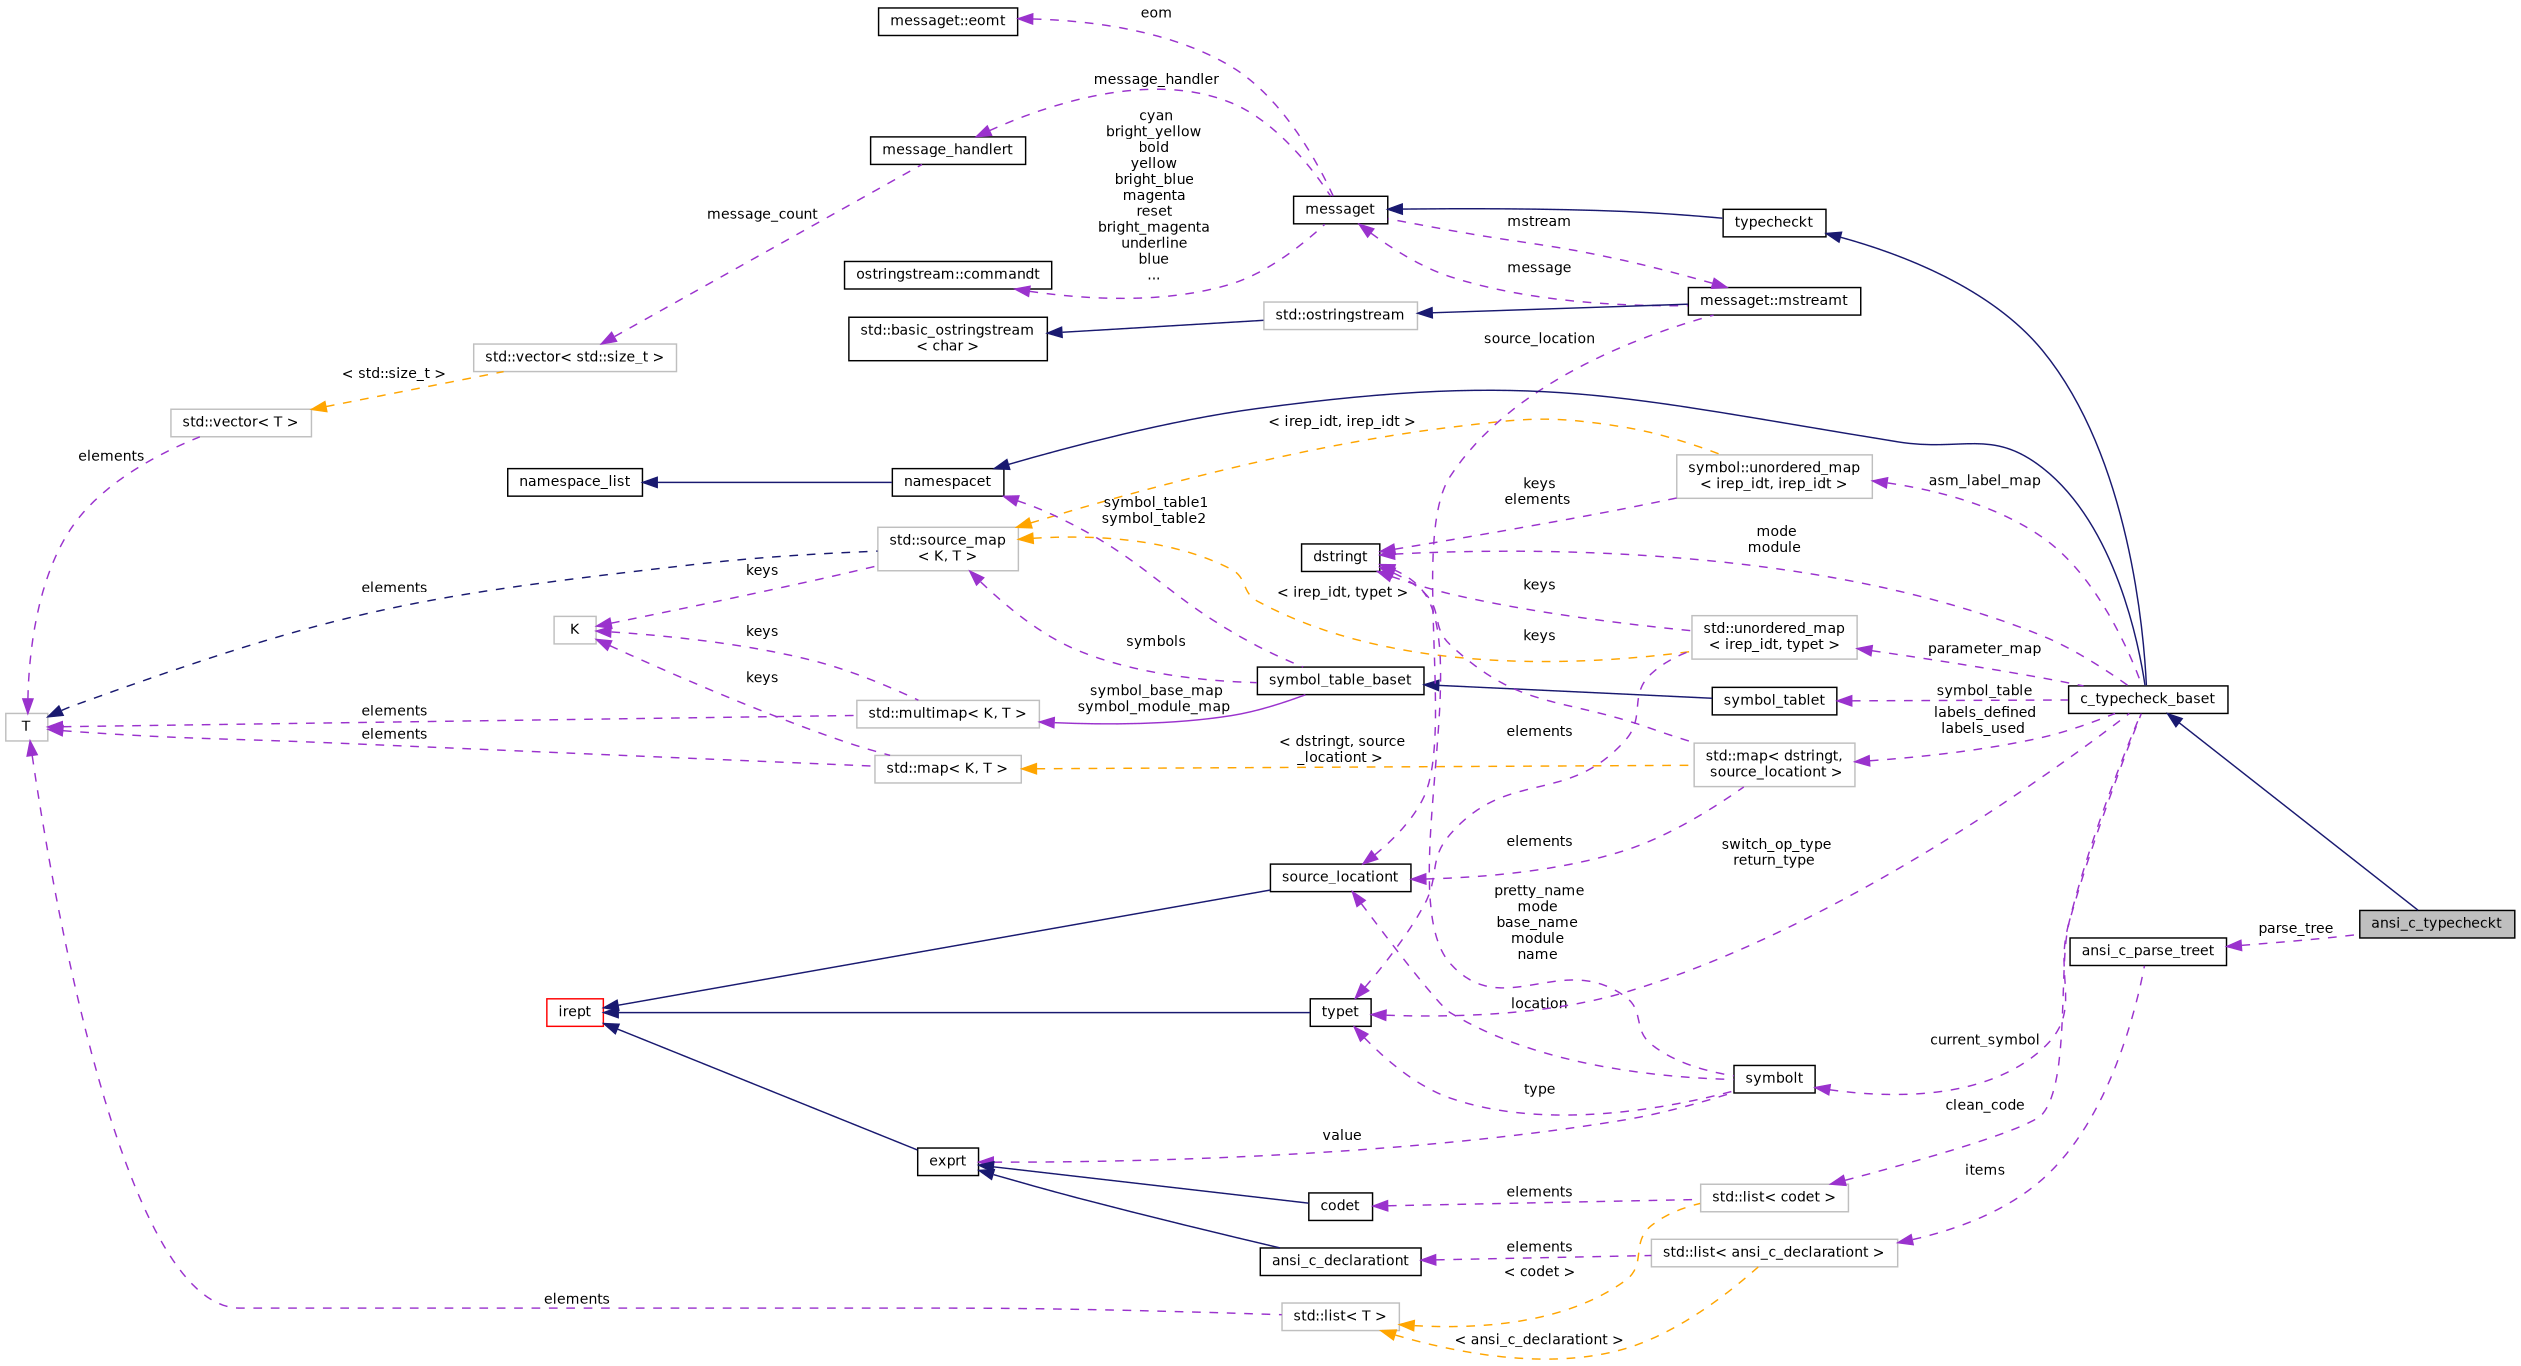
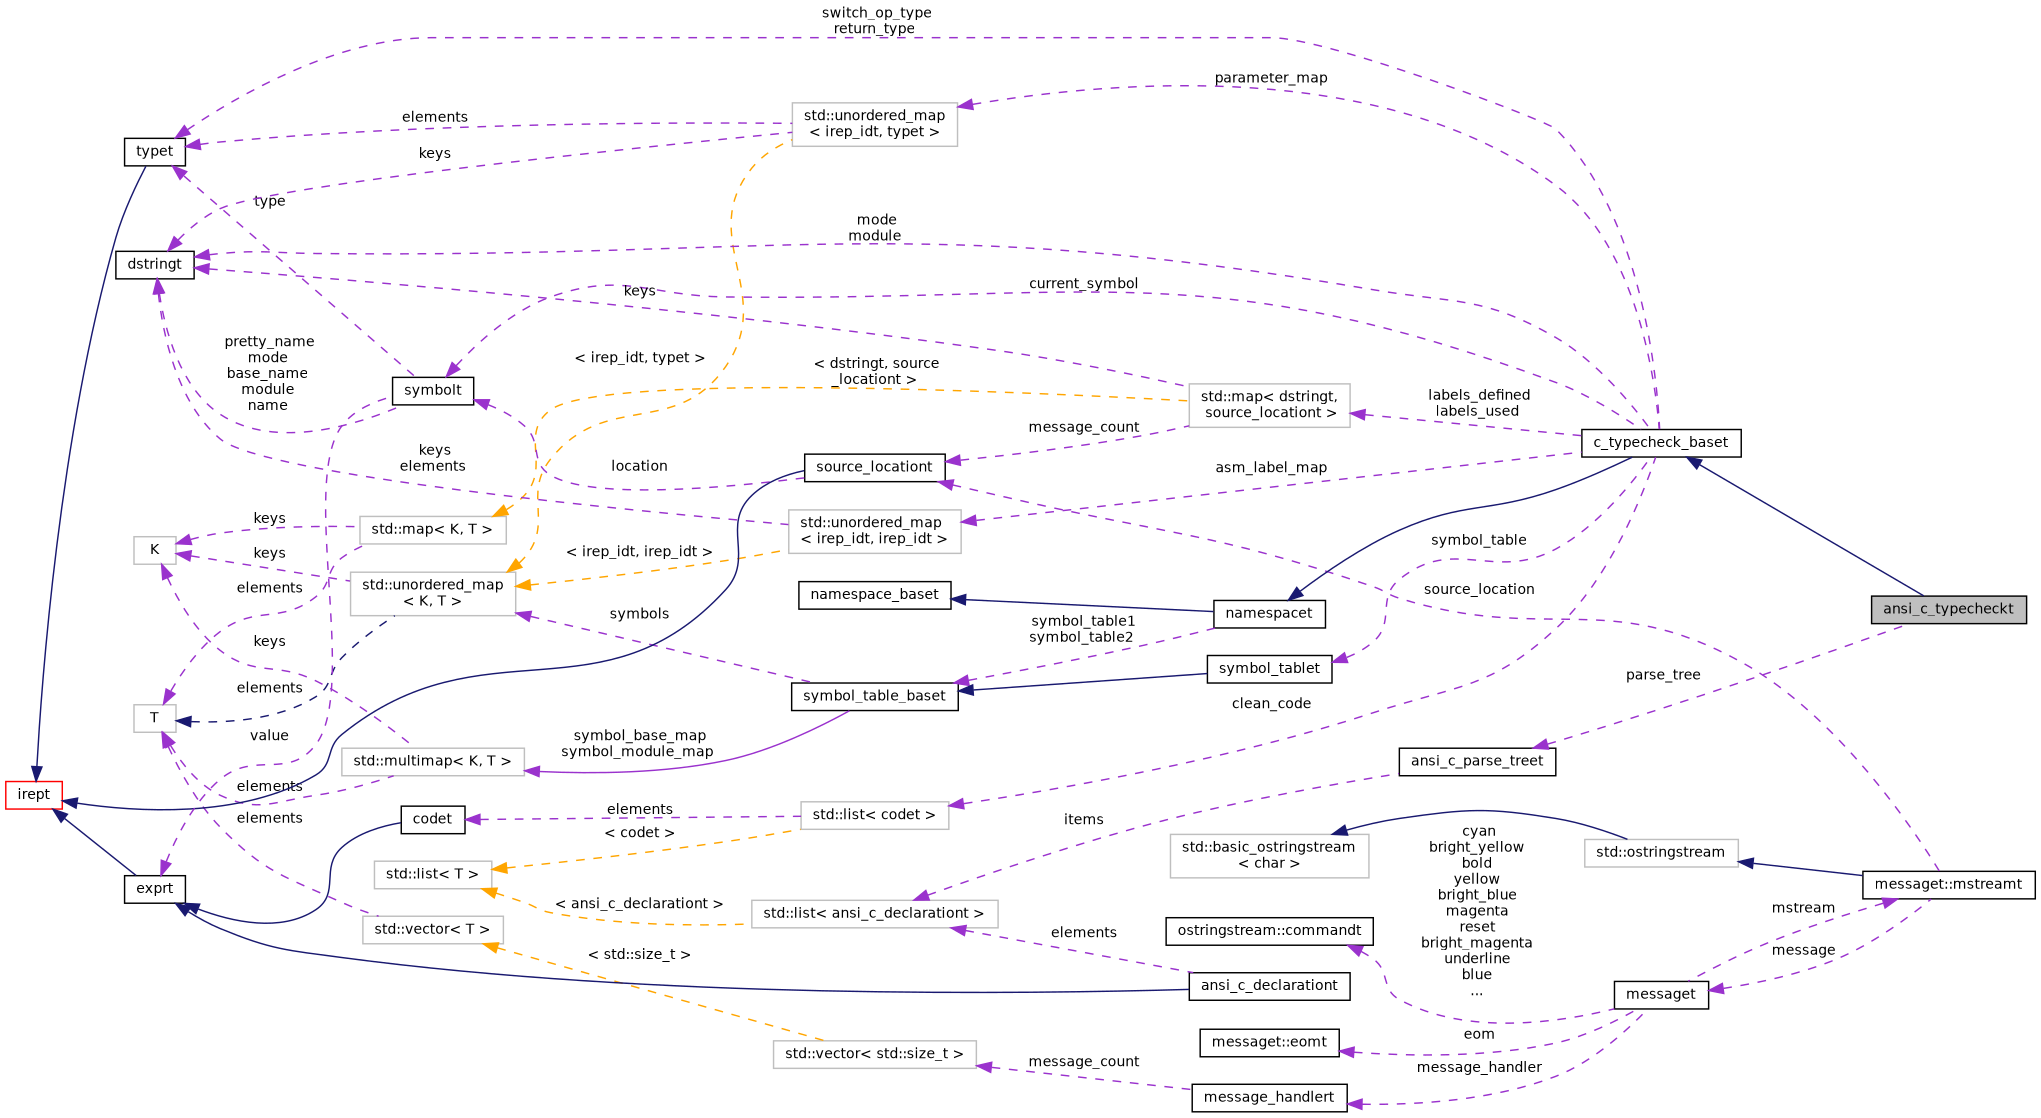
(1775, 223) -> none
(948, 339) -> (1270, 856)
(1775, 477) -> (875, 532)
(575, 482) -> (875, 595)
(948, 549) -> (433, 594)
(1161, 583) -> (1092, 656)
(1538, 842) -> (1082, 428)
(1520, 1045) -> (627, 490)
(1544, 1258) -> (1079, 952)
(455, 1308) -> none
